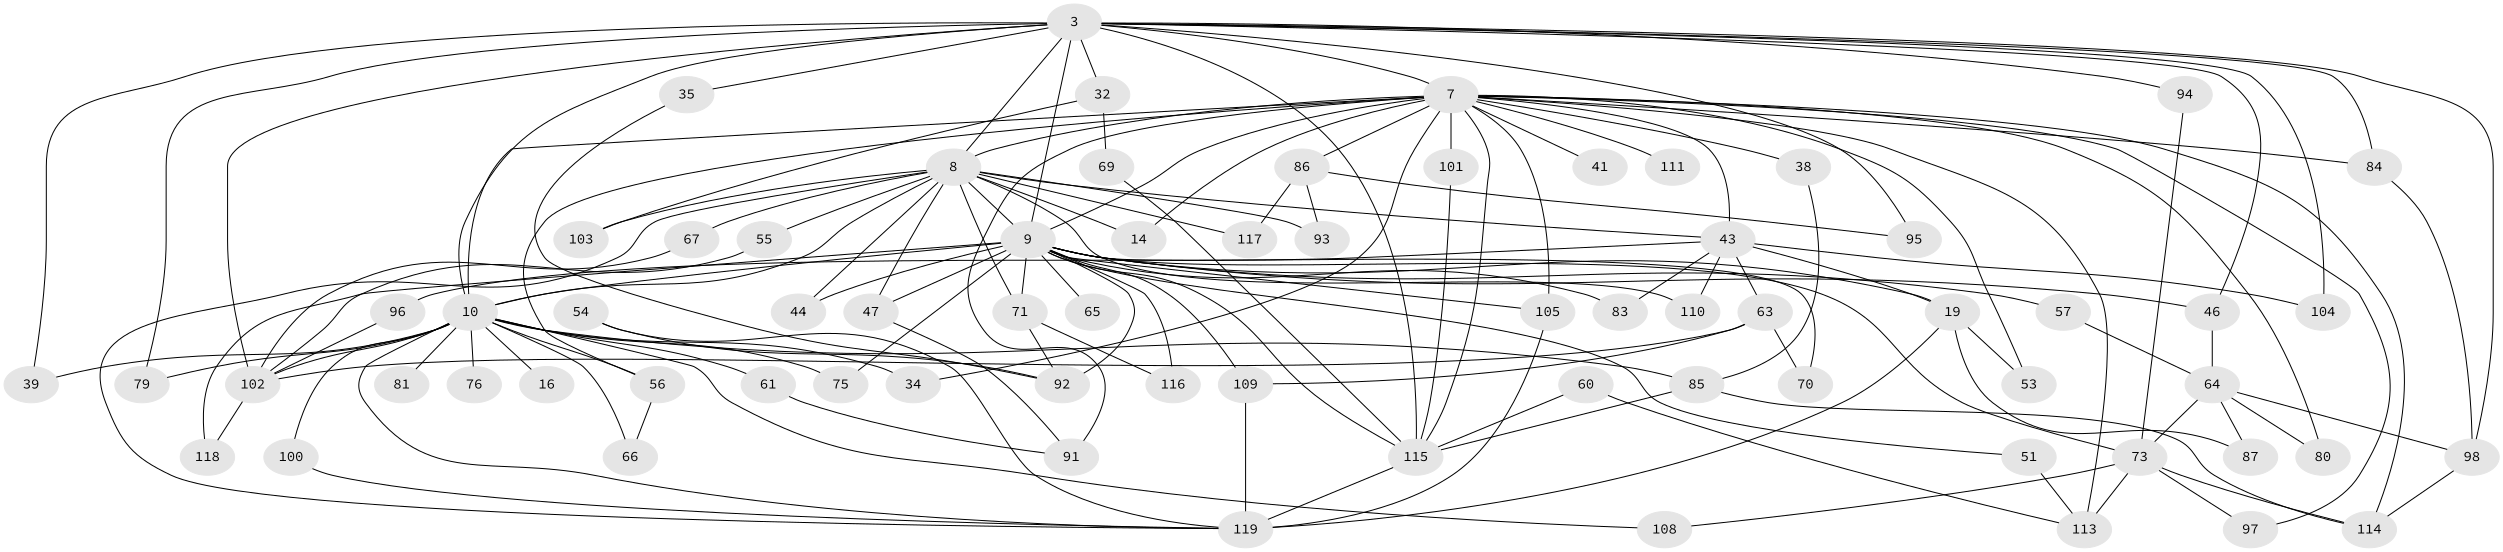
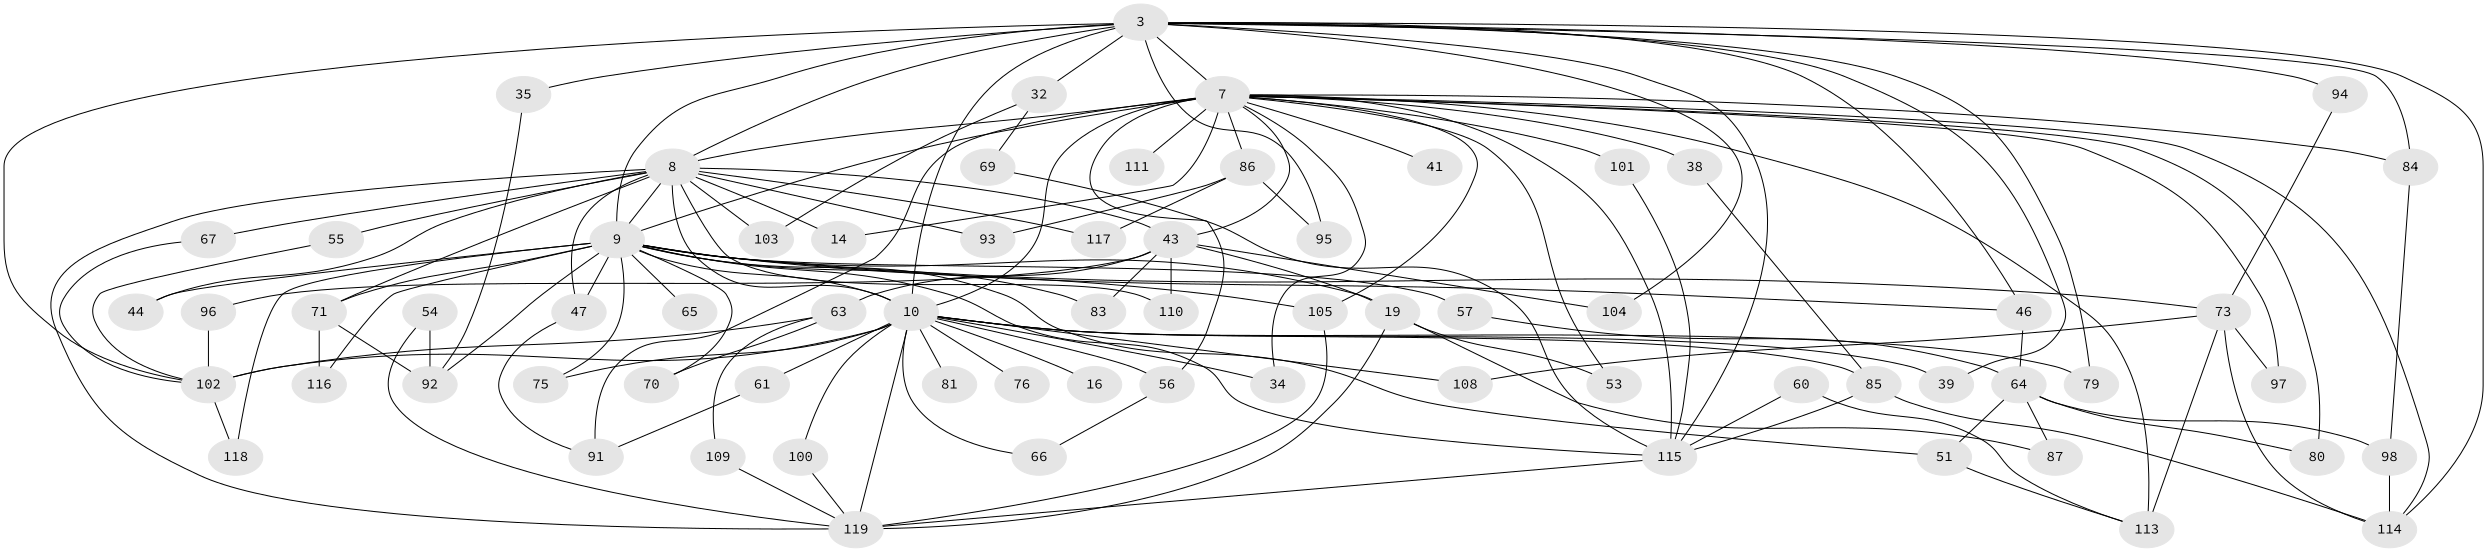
(2341, 73) -> (2039, 37)
(1157, 287) -> none
(2176, 421) -> (1976, 426)
